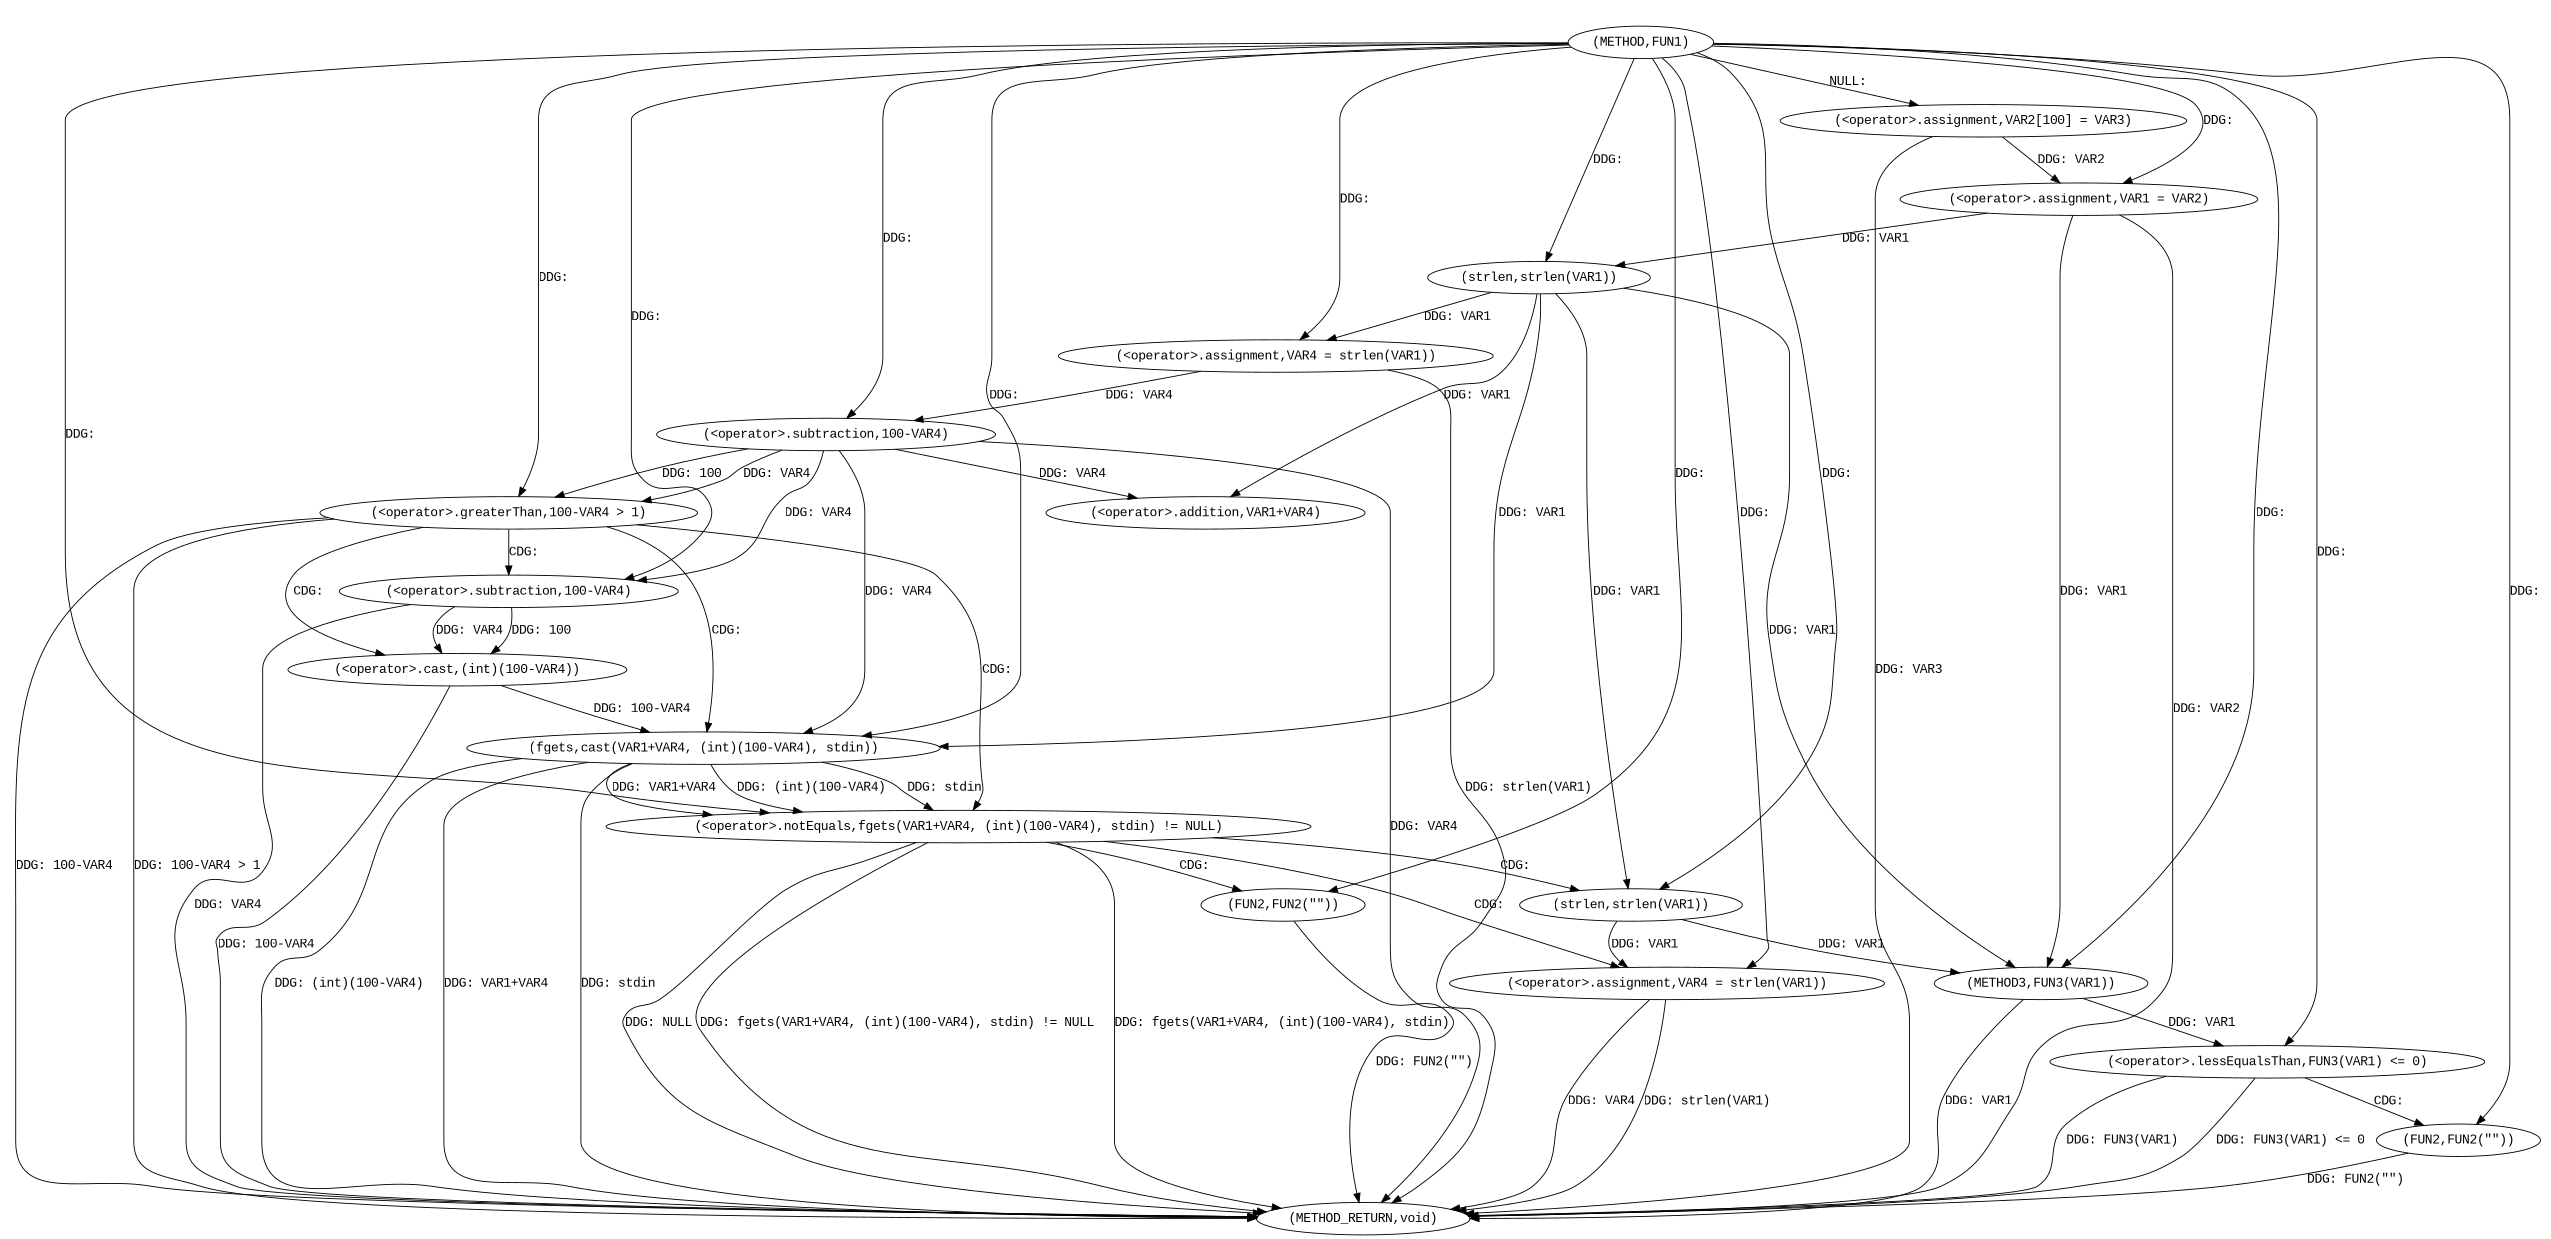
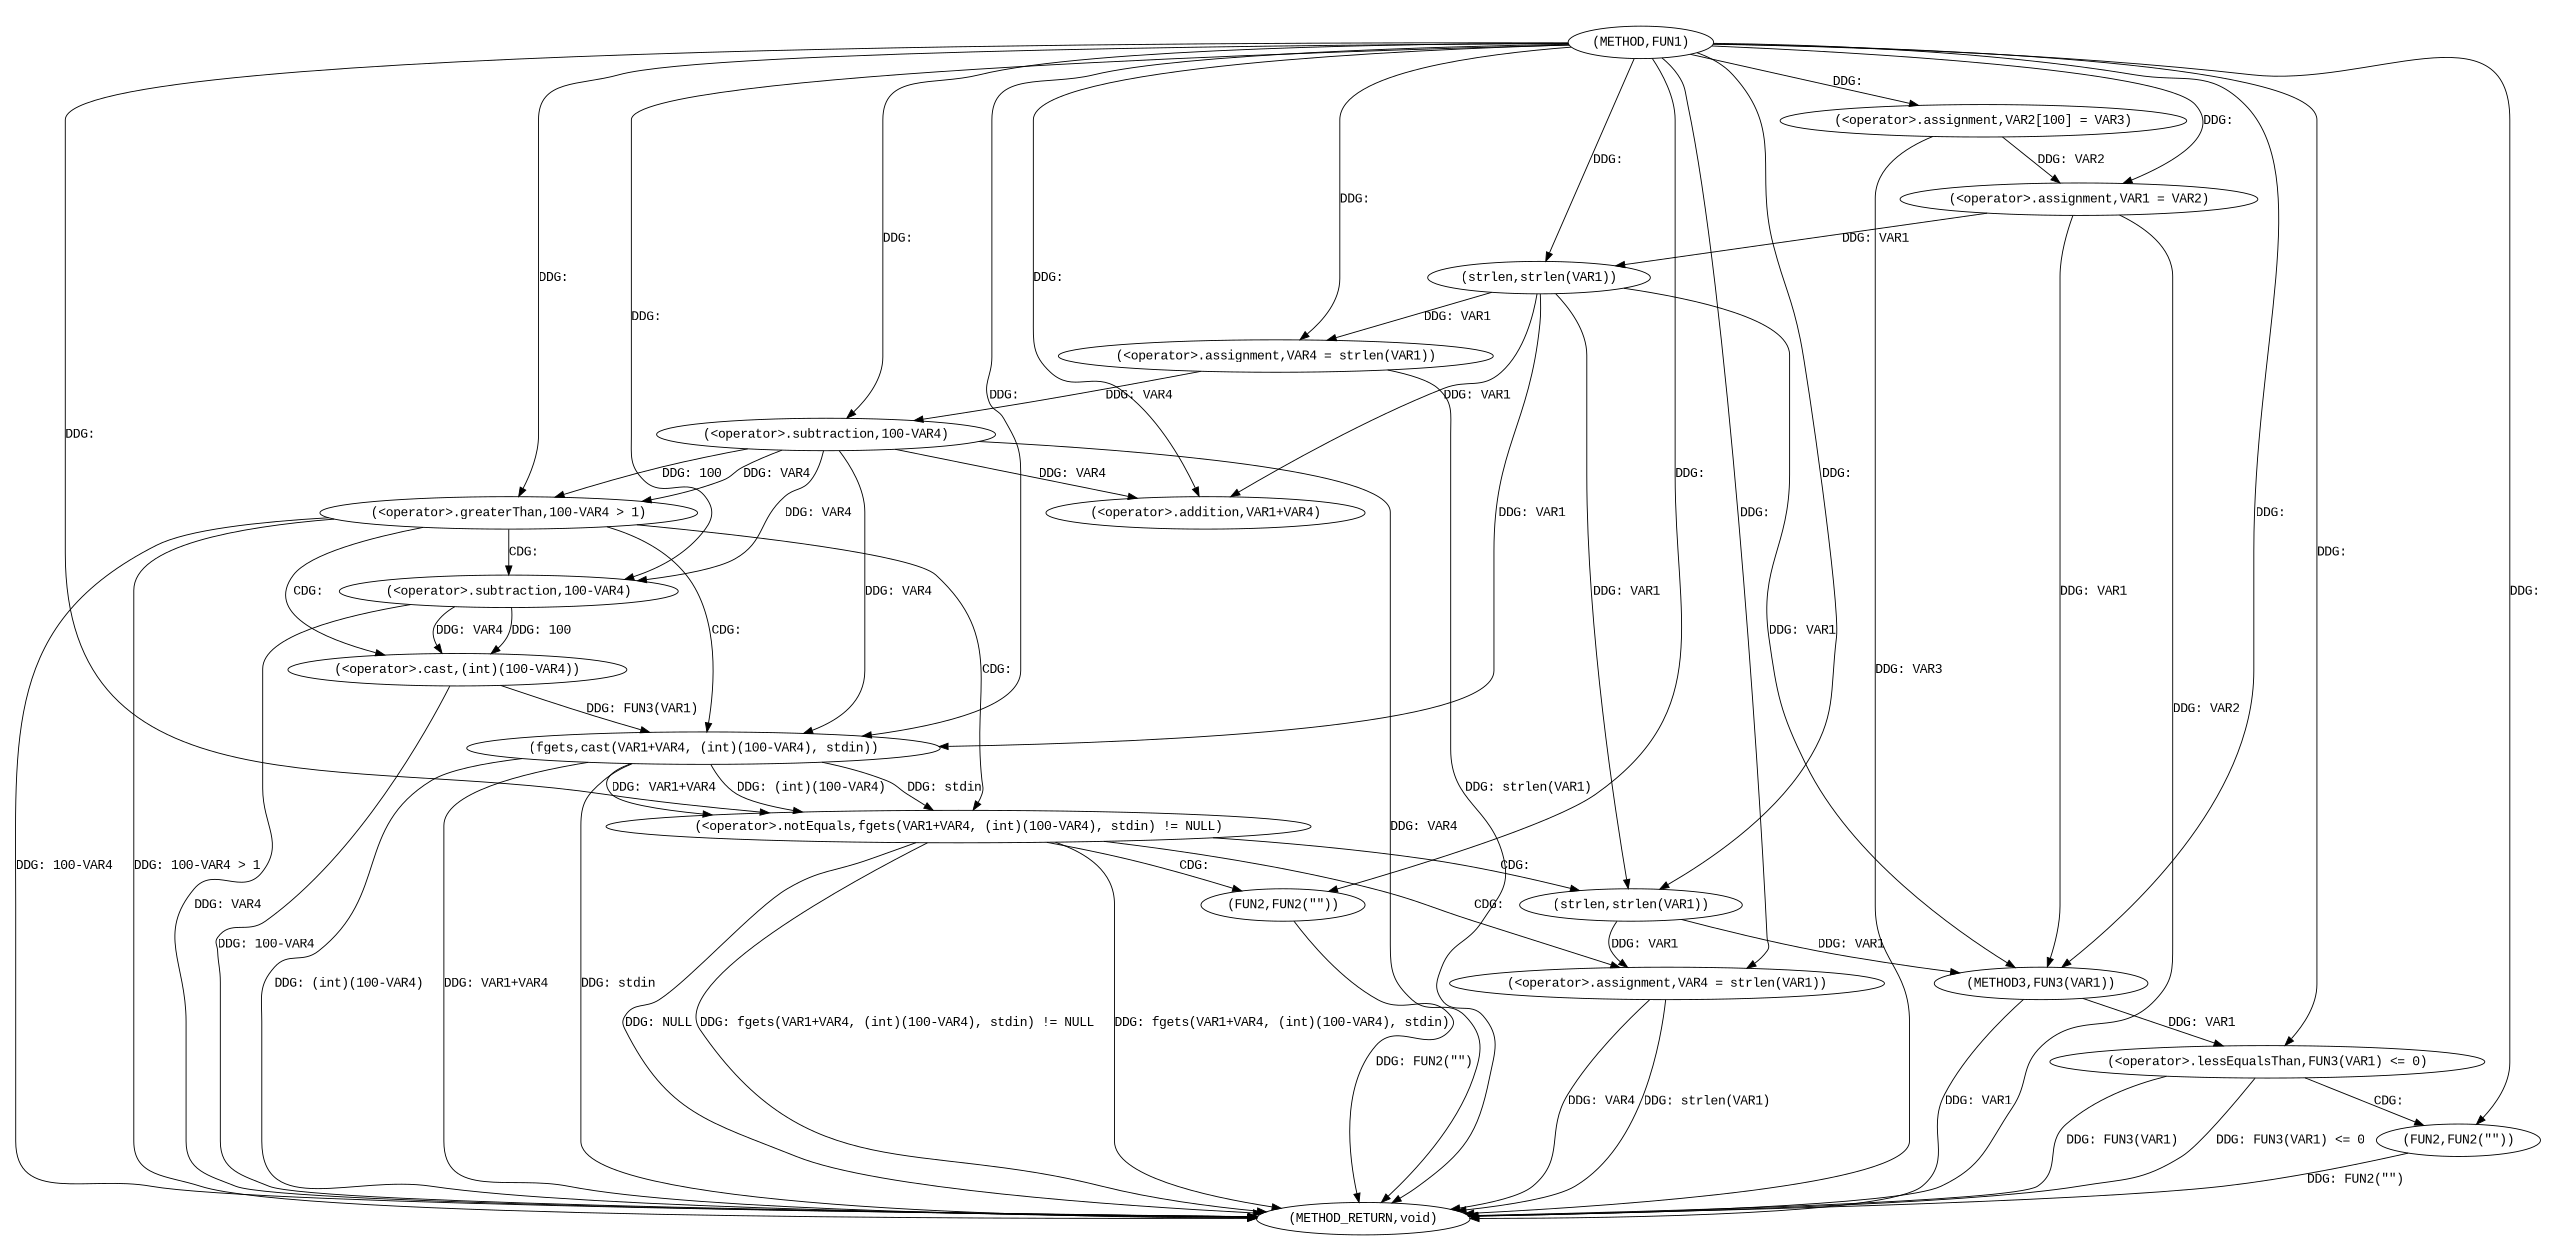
(1852, 82) -> (1852, 82)
none -> (1070, 95)
(642, 709) -> (642, 709)
